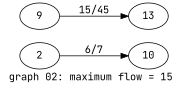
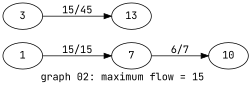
(40, 16) -> (23, 16)
none -> (23, 56)
(40, 56) -> (132, 56)
